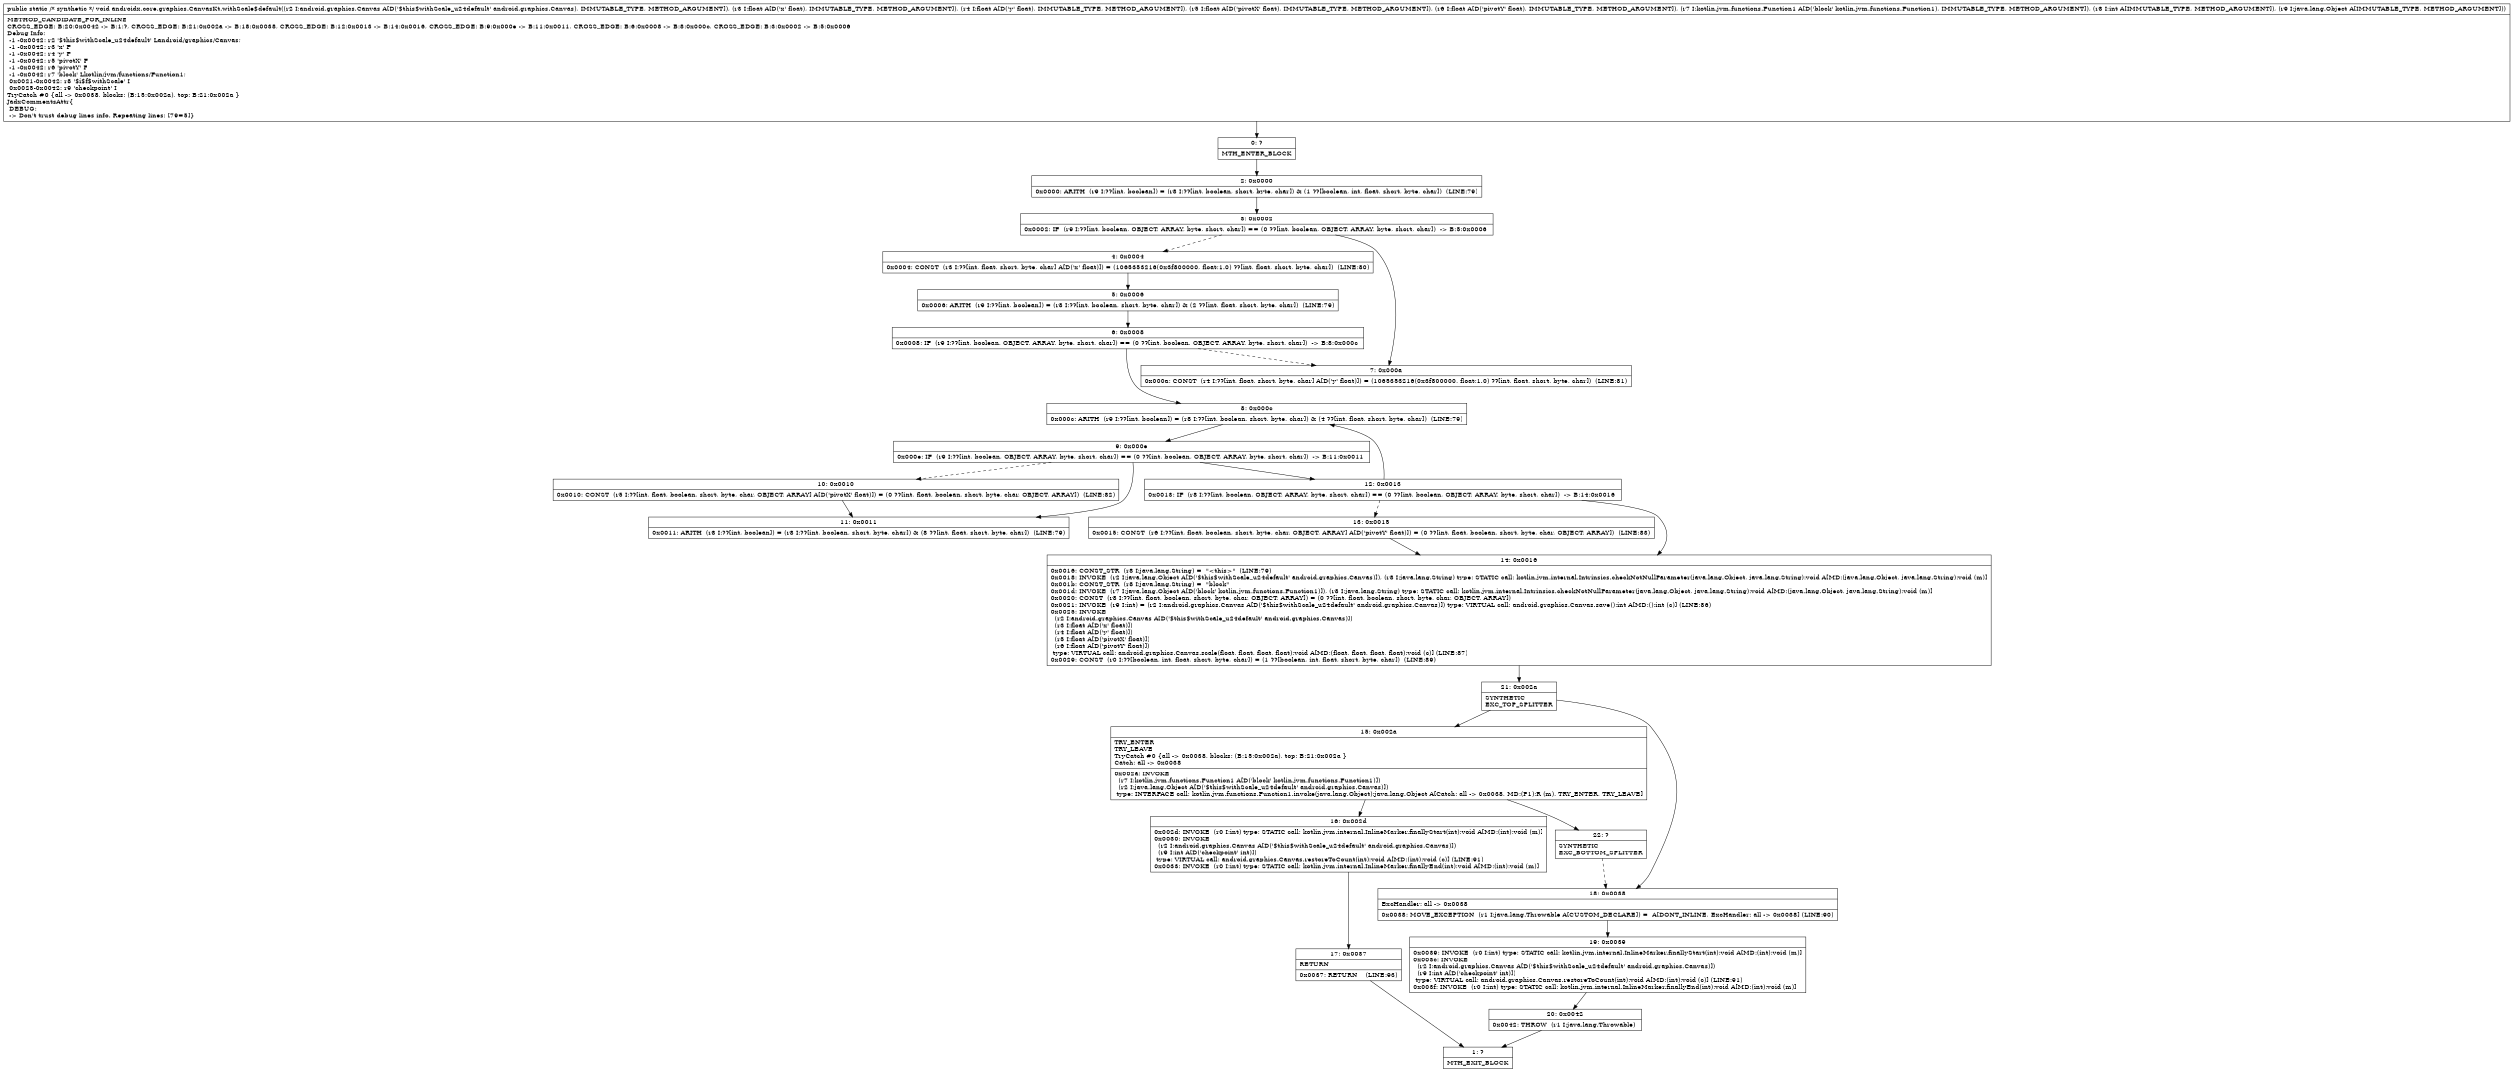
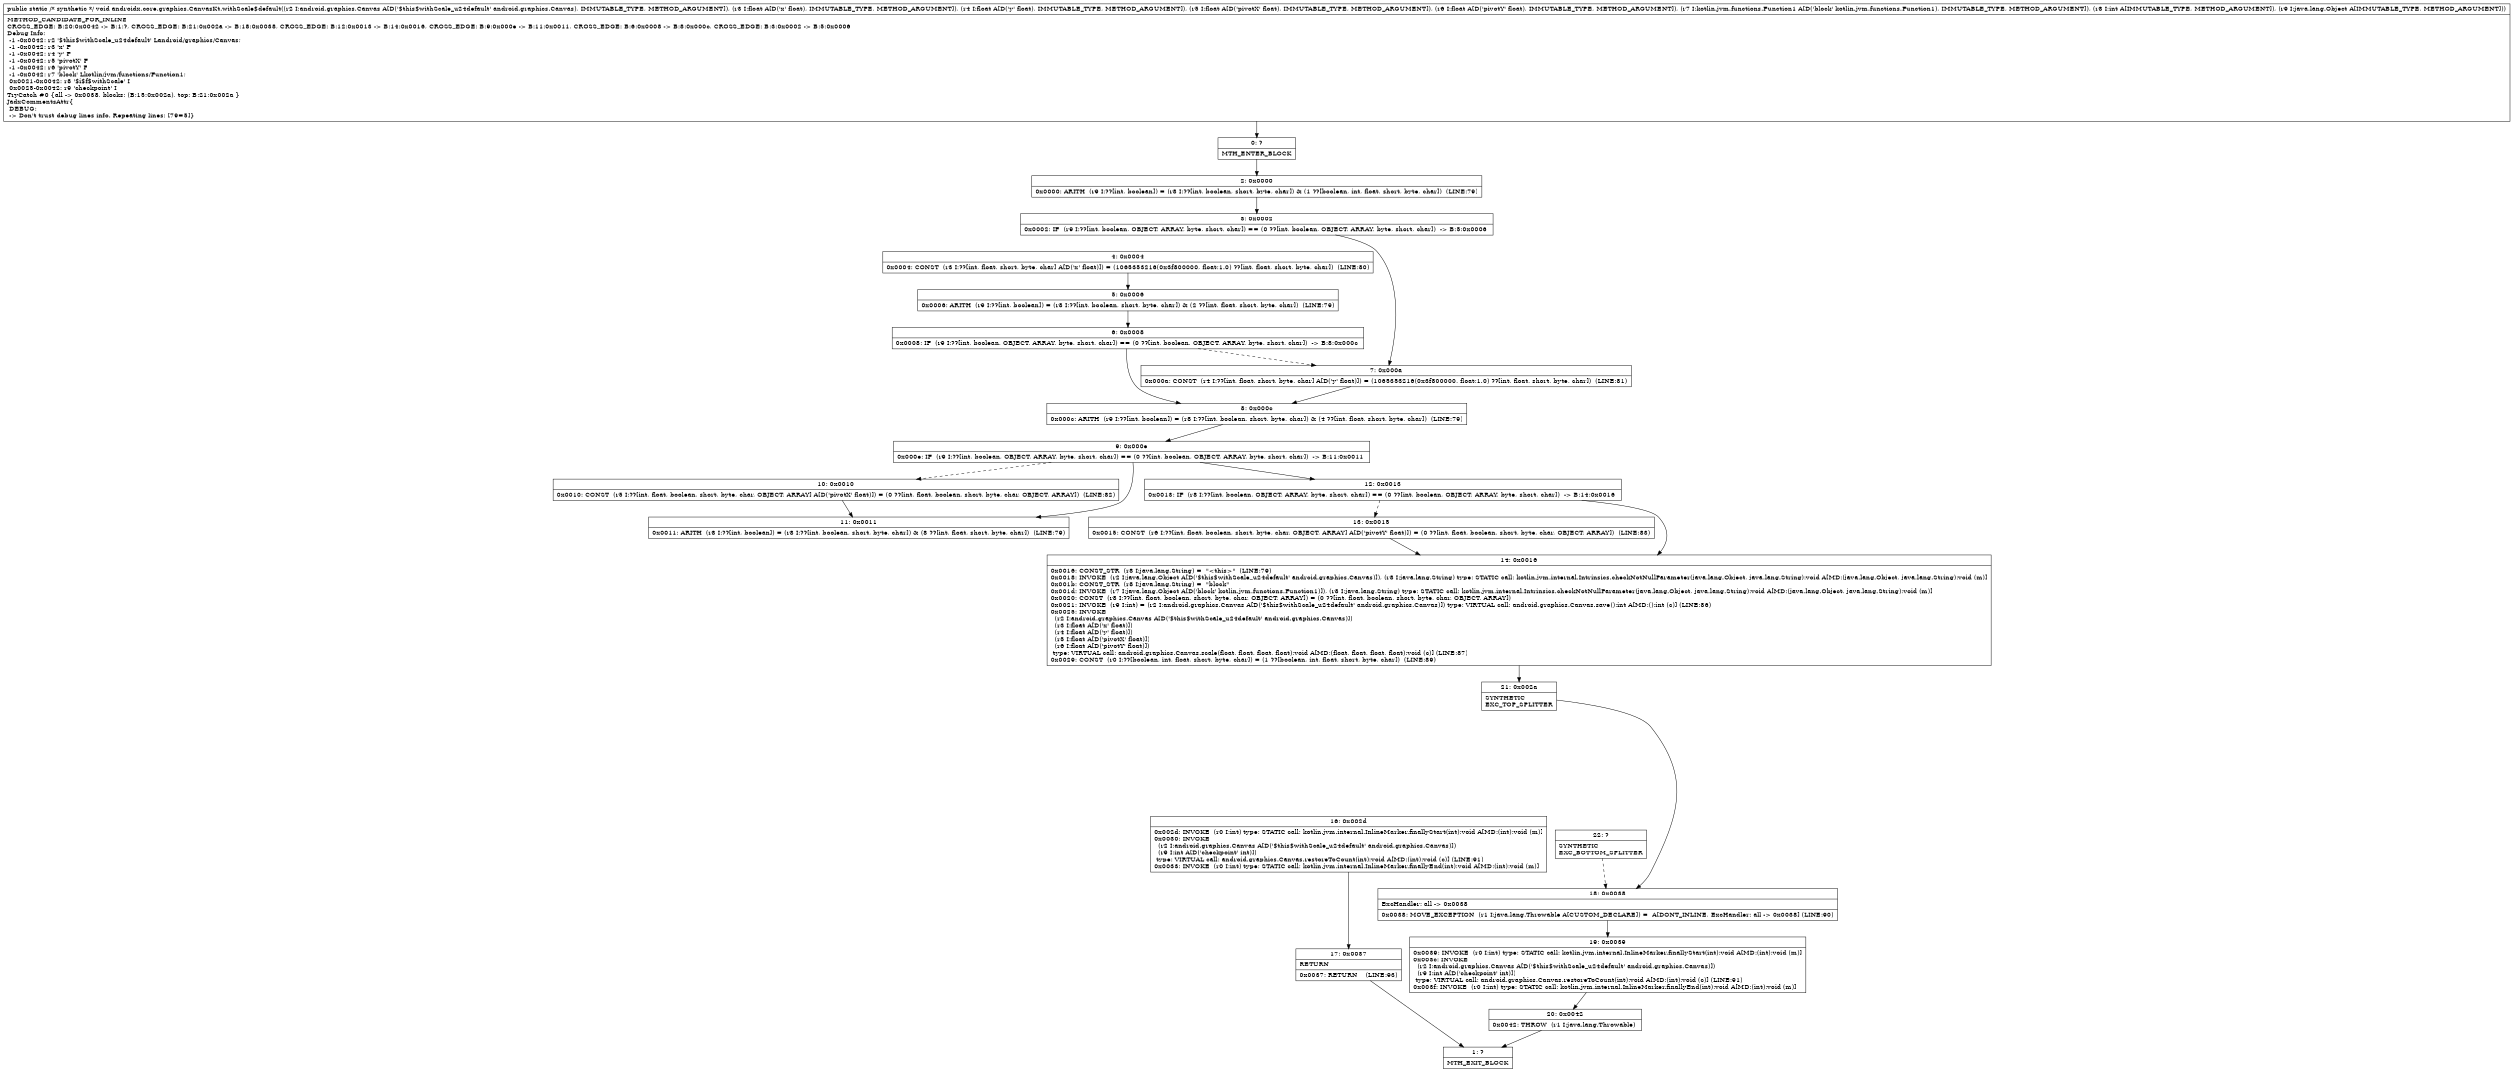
(1195, 243) -> none
(1373, 440) -> (1324, 394)
(1379, 763) -> none
